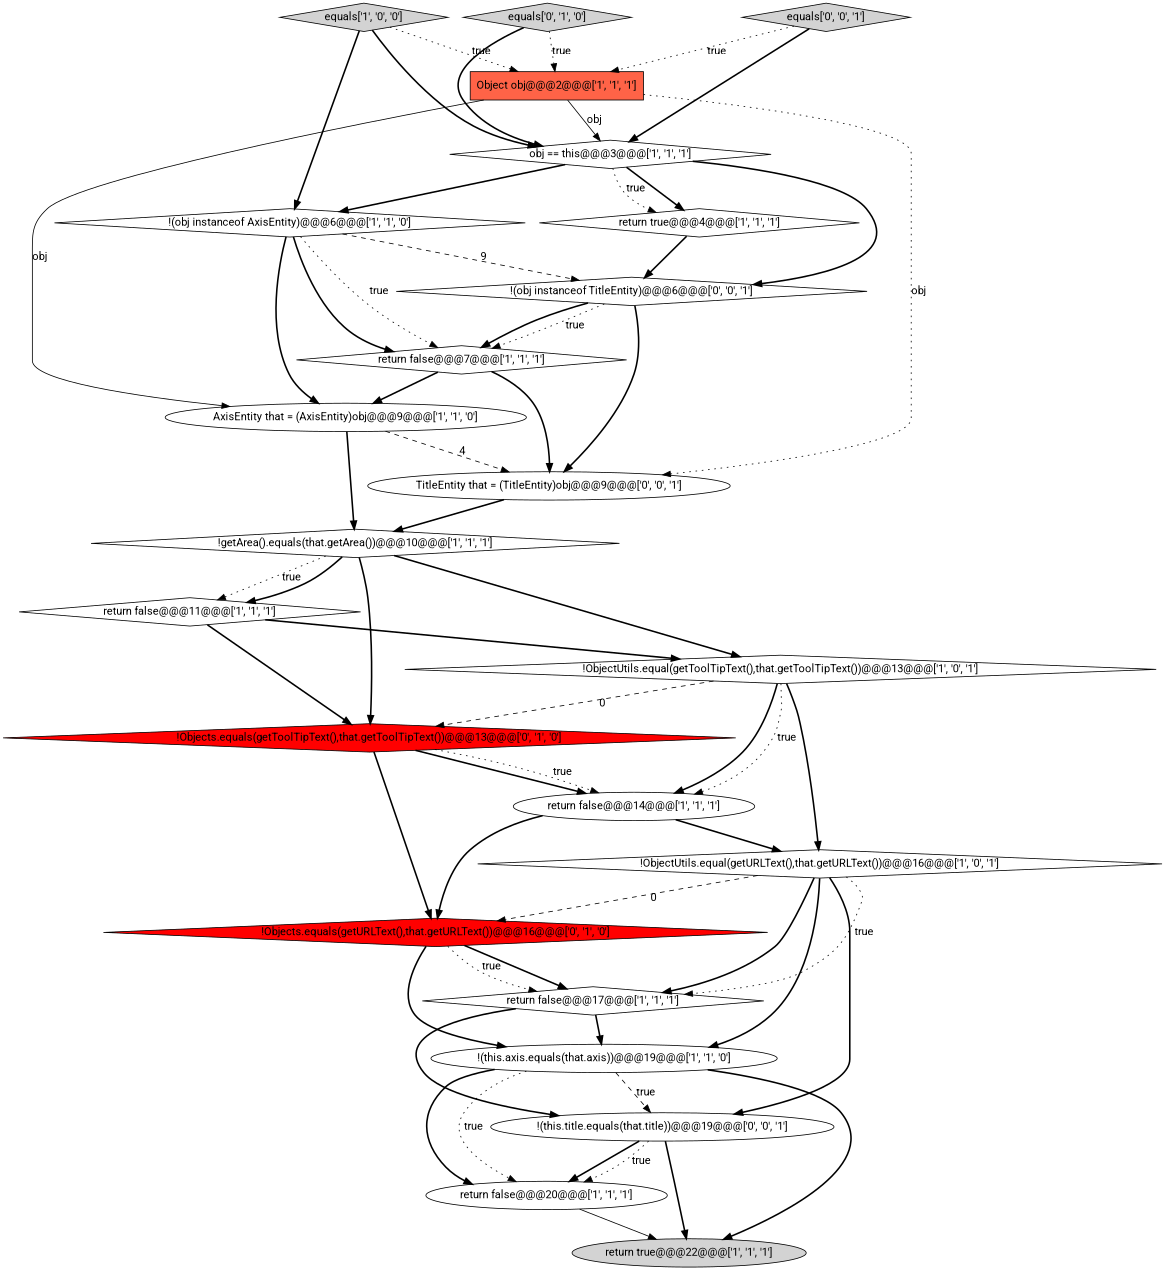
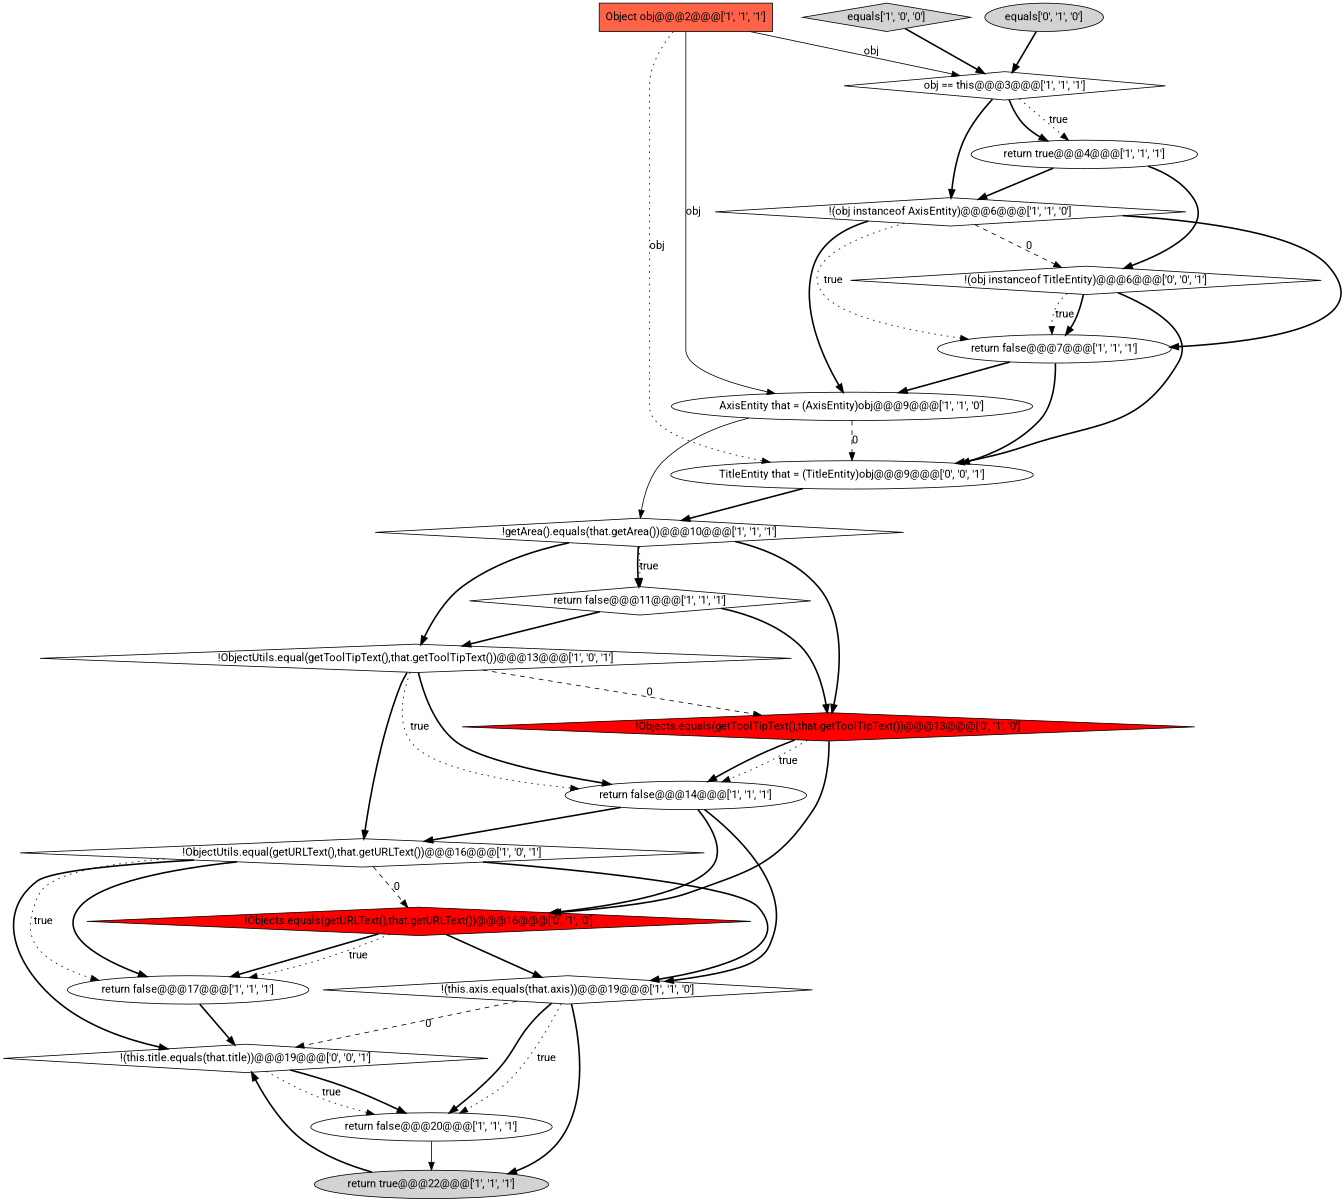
(547, 17) -> (1044, 17)
(826, 17) -> none
(552, 47) -> none
(450, 48) -> none
(328, 116) -> (1020, 182)
(858, 201) -> none
(699, 223) -> (1084, 154)
(484, 257) -> (1029, 246)
(462, 360) -> (1054, 349)
(462, 452) -> (855, 441)
(350, 476) -> (680, 448)
(593, 1001) -> (188, 990)
(598, 1026) -> (776, 918)
(604, 1058) -> (568, 990)
(646, 1093) -> (428, 1024)
(662, 1127) -> (246, 1058)
(675, 1186) -> (302, 1140)
